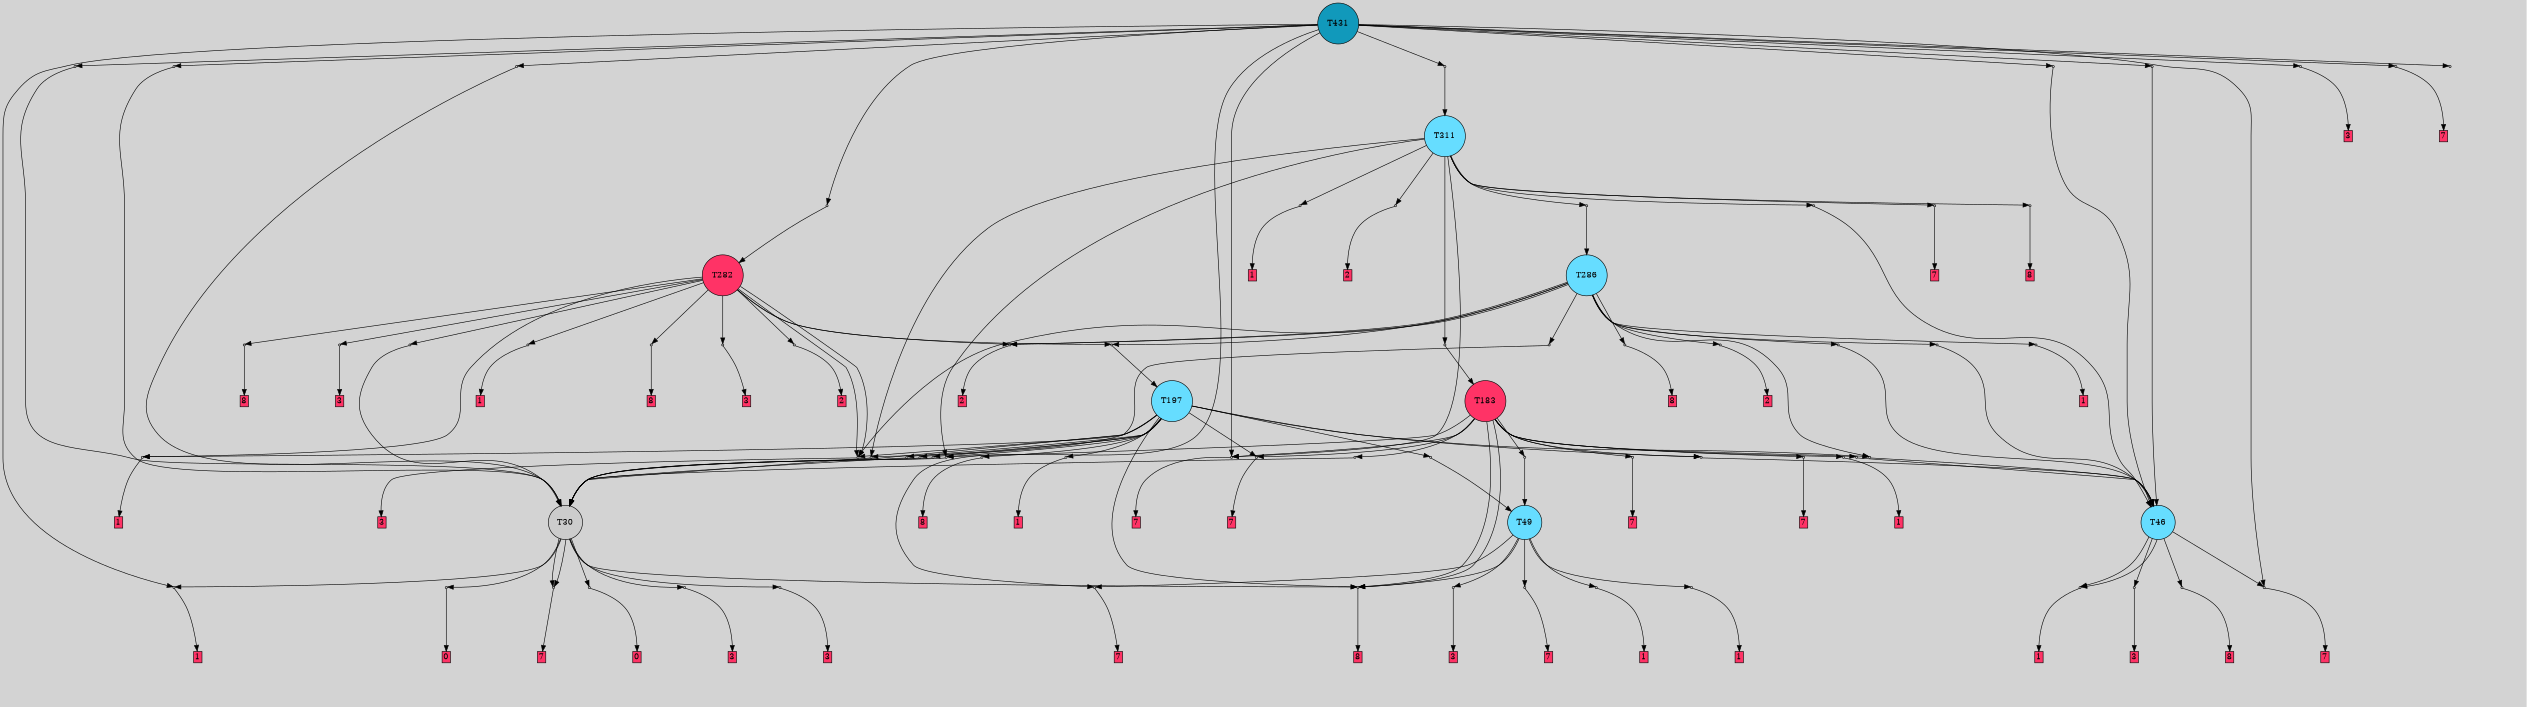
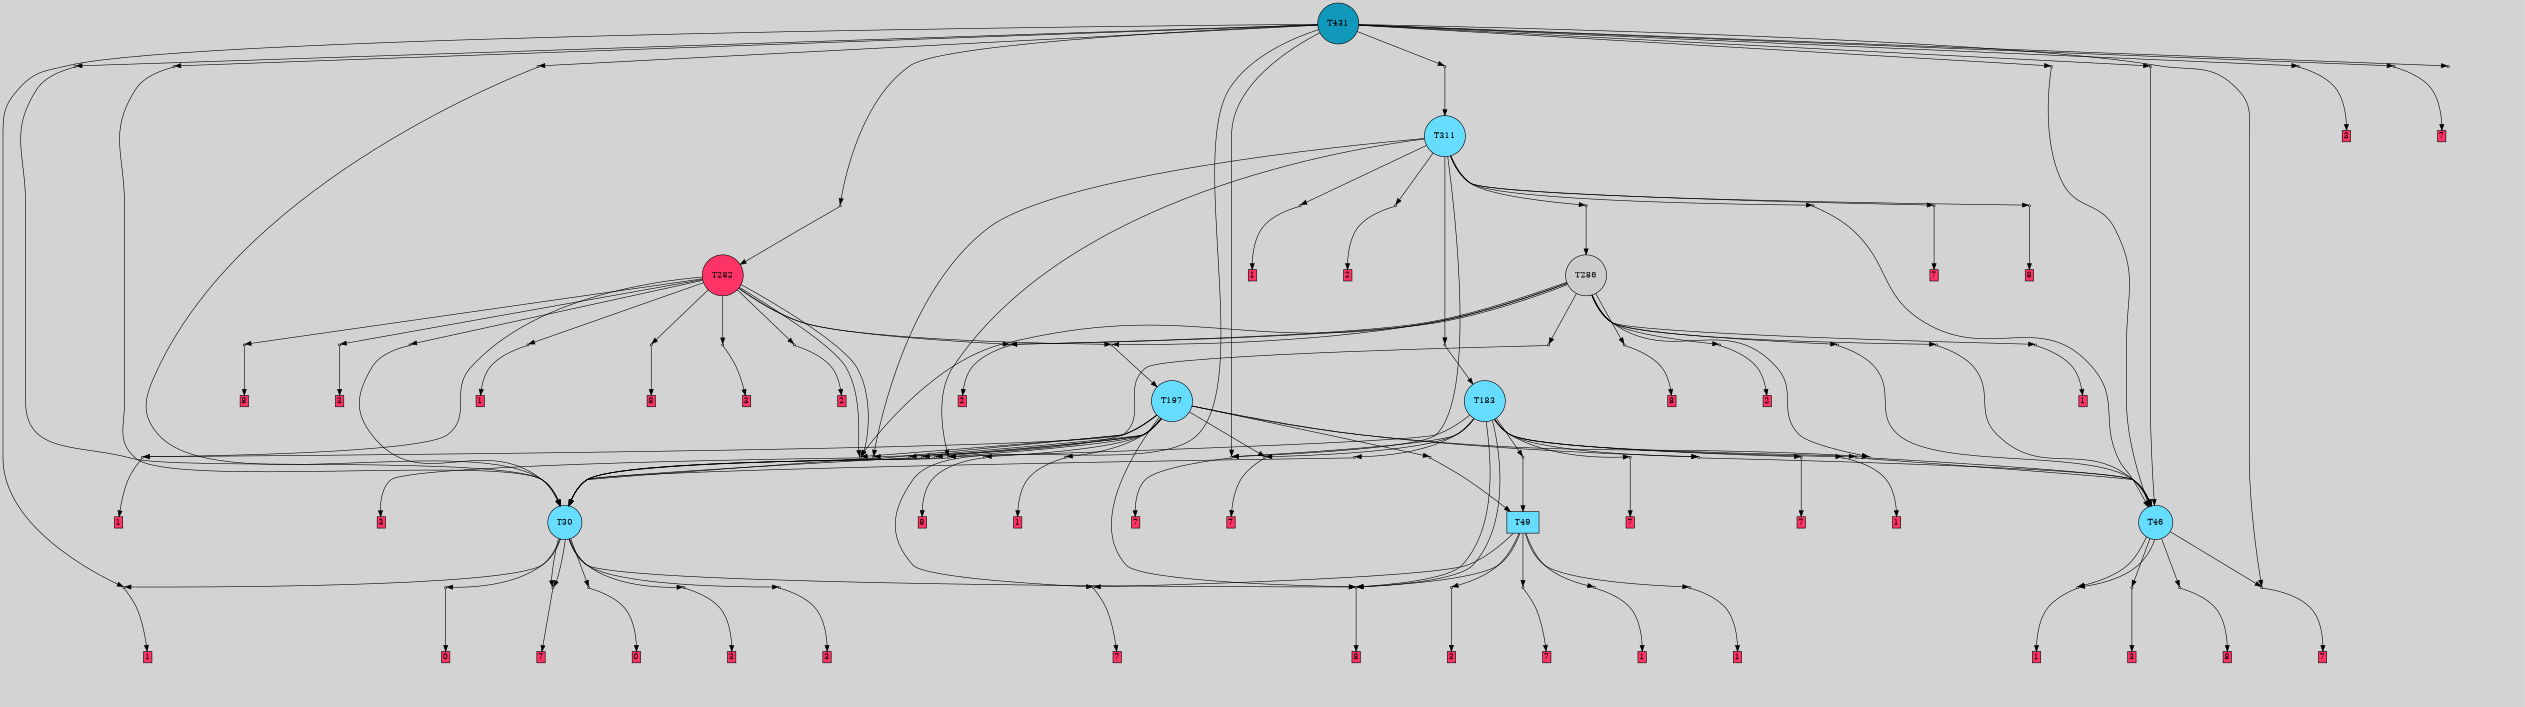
(1587, 275) -> (1586, 275)
(1485, 401) -> (1485, 401)
(565, 522) -> (565, 522)
(1525, 522) -> (1523, 522)
